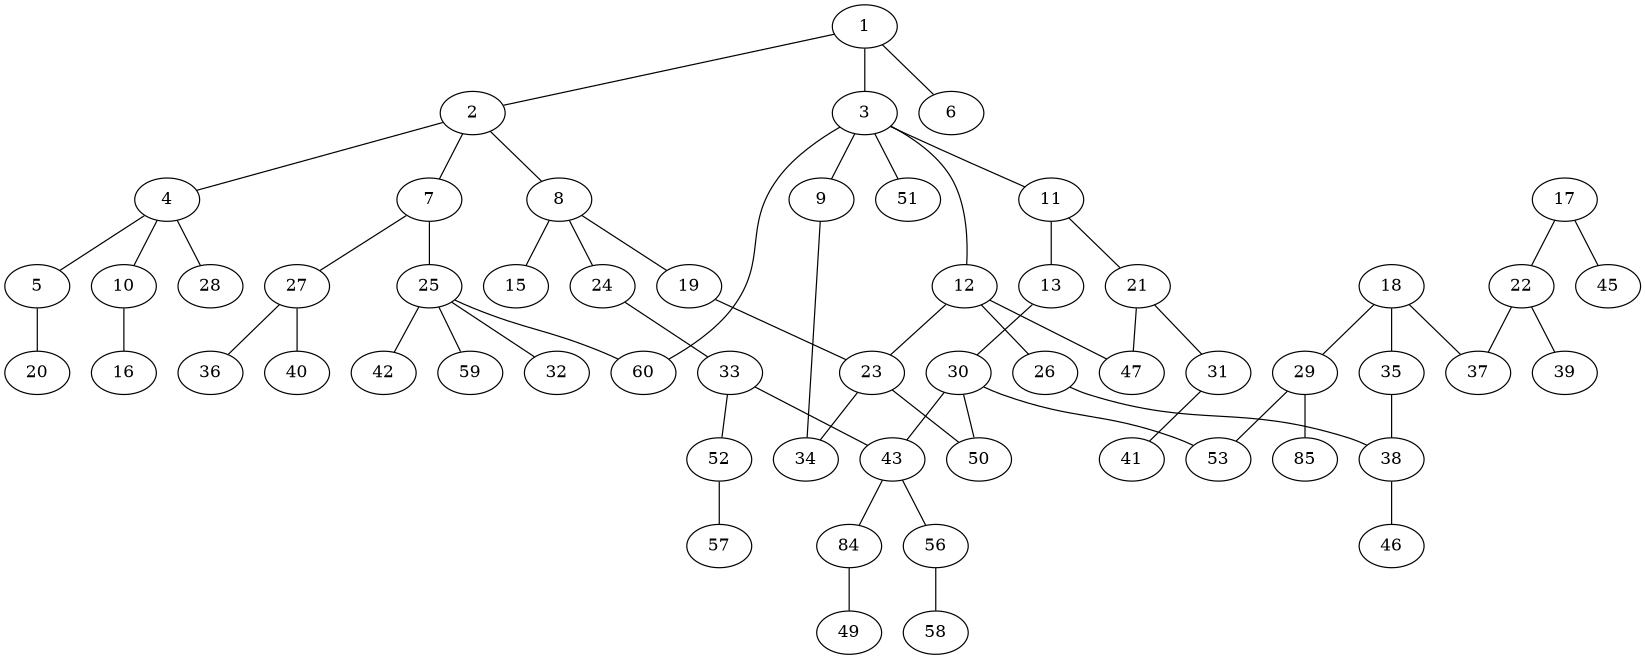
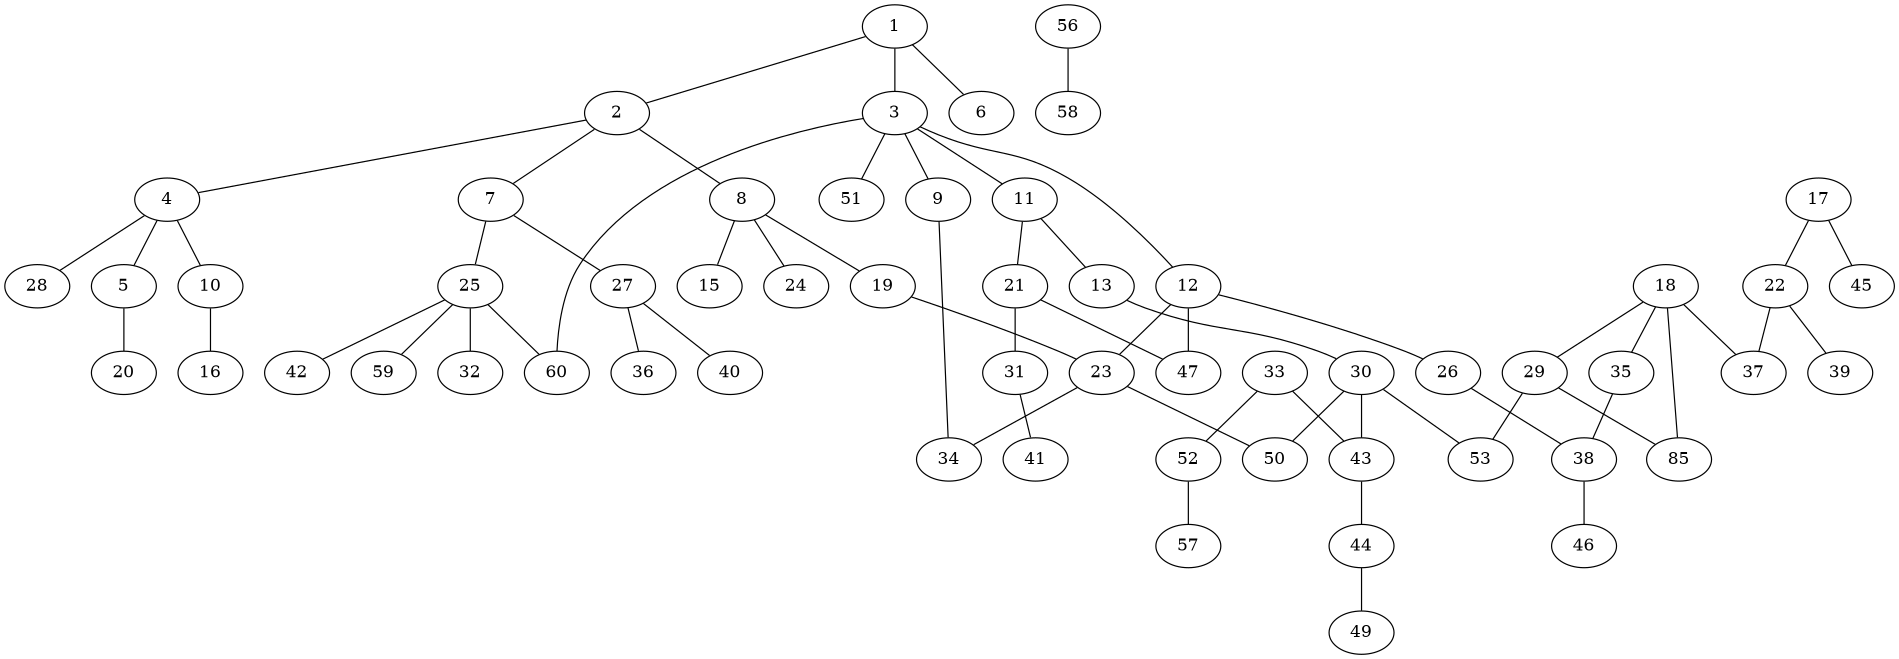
(666, 330) -> none
none -> (1672, 373)
(914, 503) -> none
(849, 546) -> (1362, 546)
